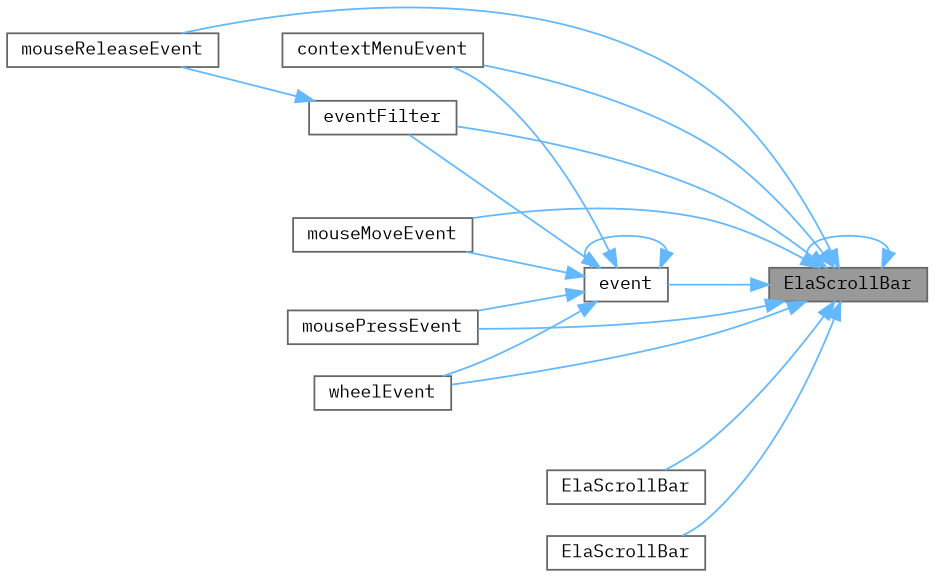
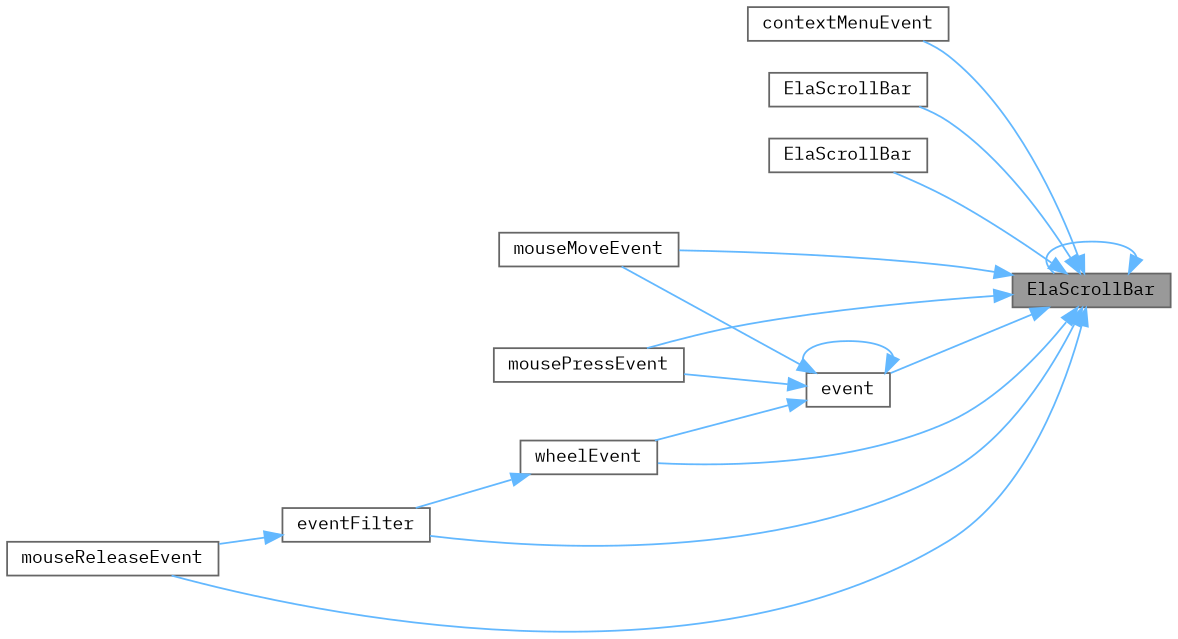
(552, 156) -> none
(497, 196) -> (464, 494)
